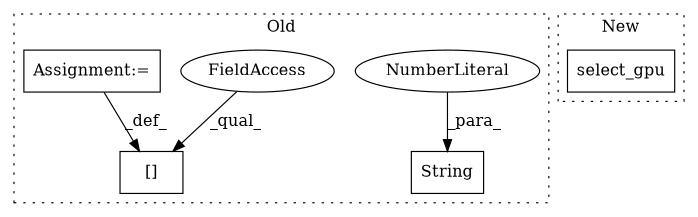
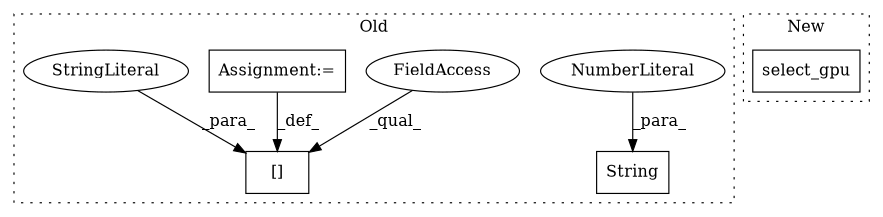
none -> (106, 71)
